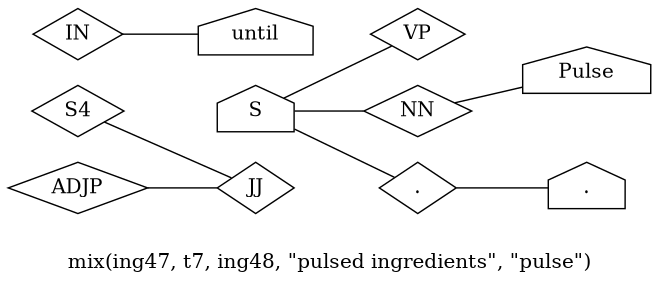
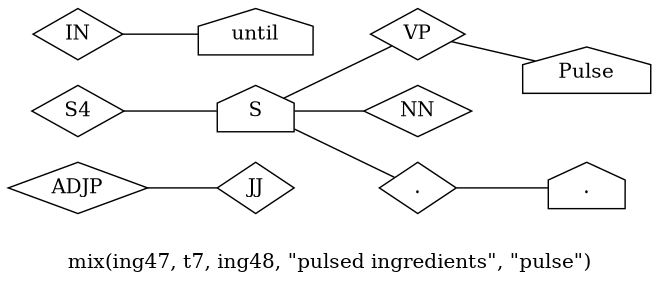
(489, 95) -> (493, 51)
(168, 150) -> (170, 111)
